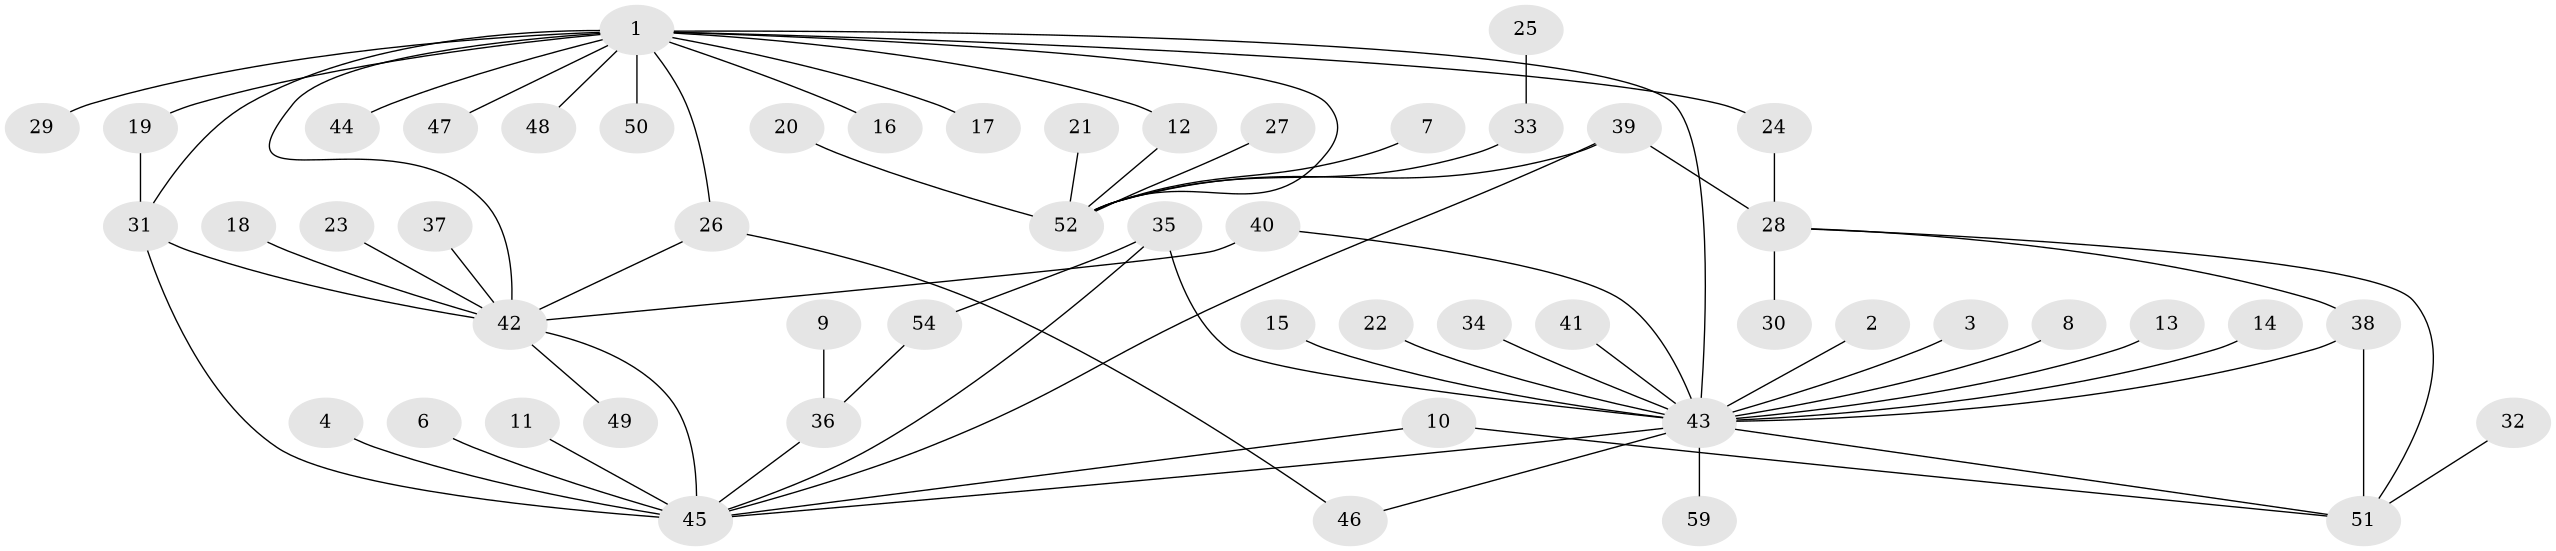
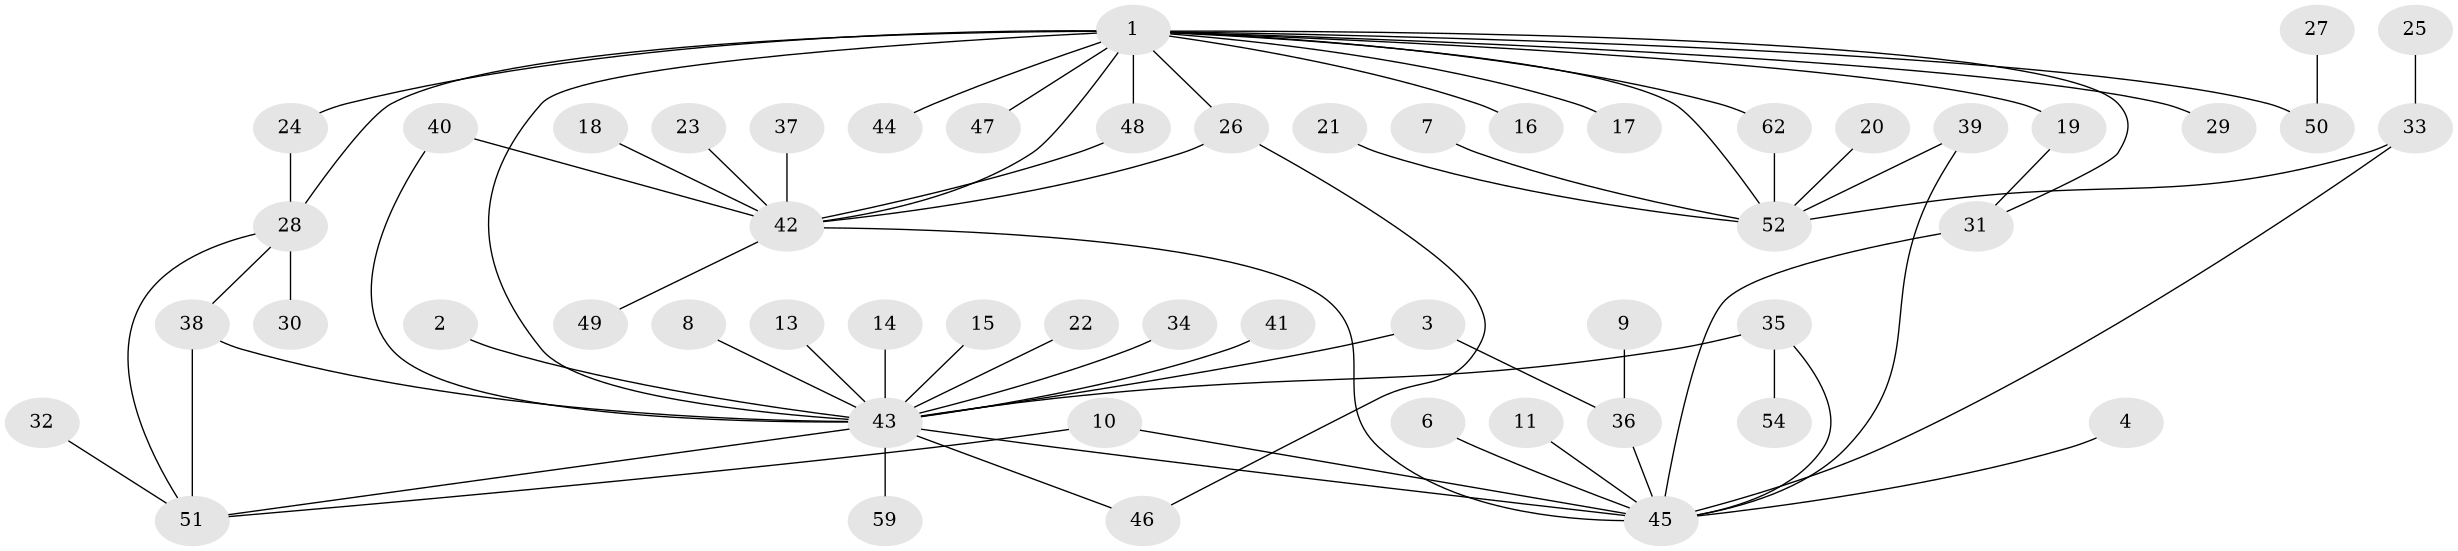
(1180, 128) -> (1774, 128)
(1172, 177) -> (2317, 79)
(1709, 184) -> (675, 48)
(320, 287) -> (1020, 170)
none -> (2058, 358)
(874, 374) -> (1533, 377)
